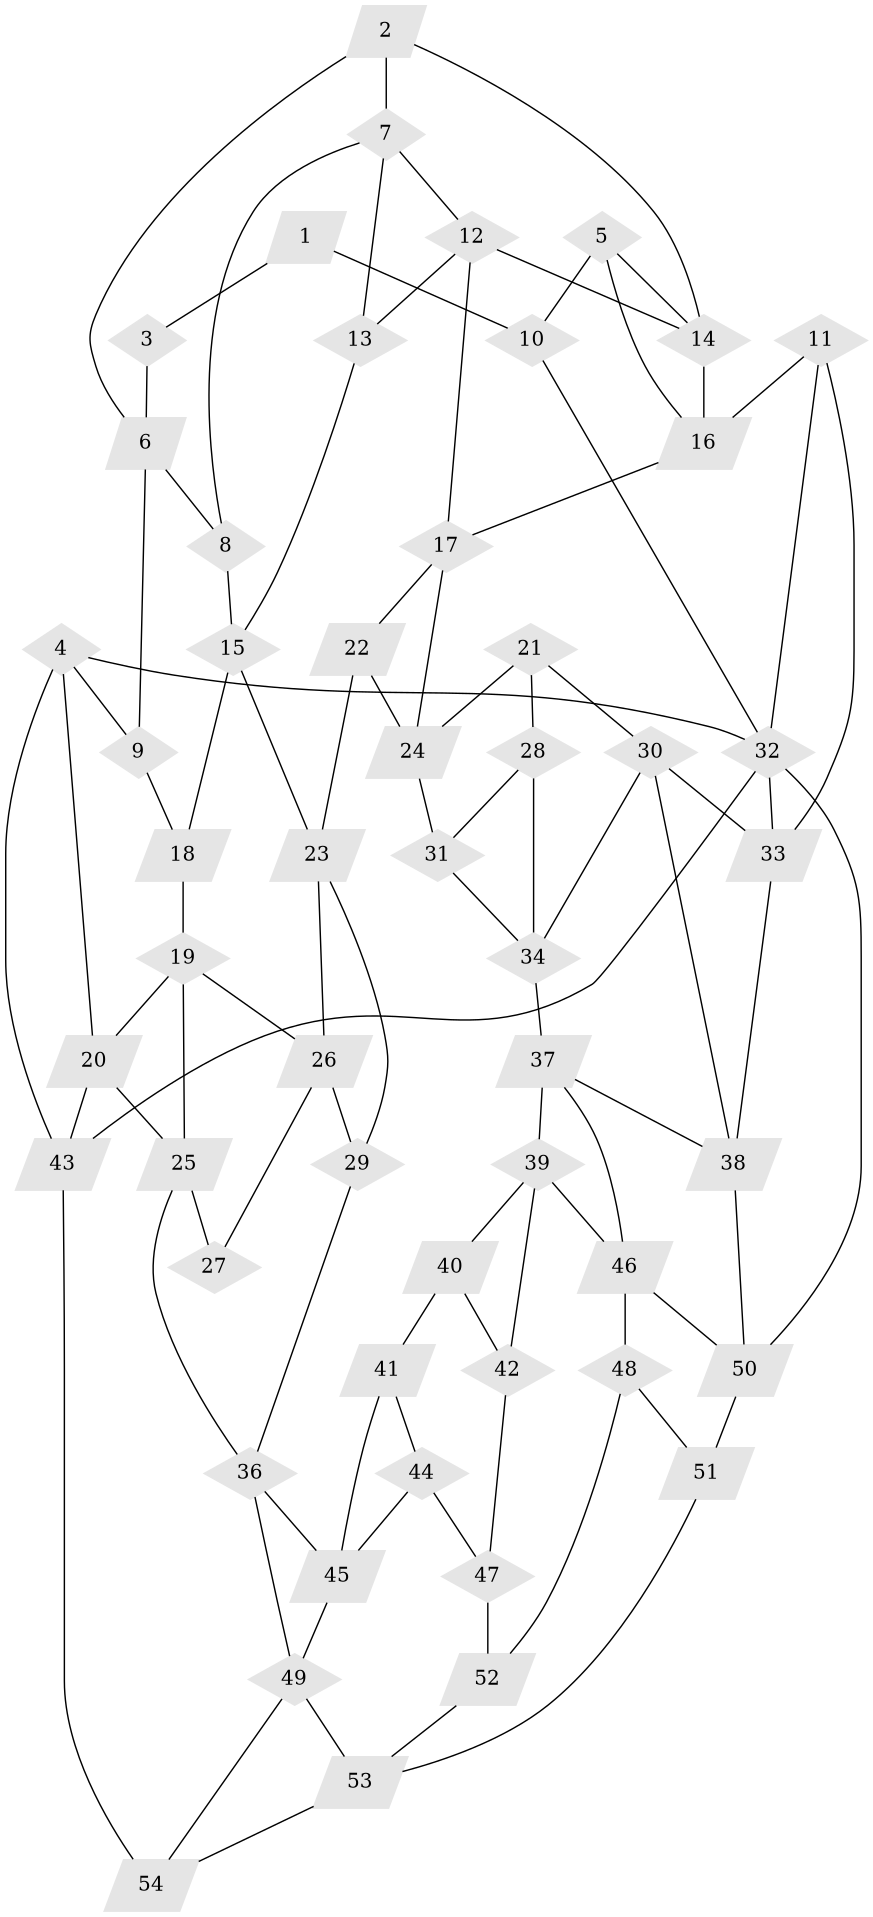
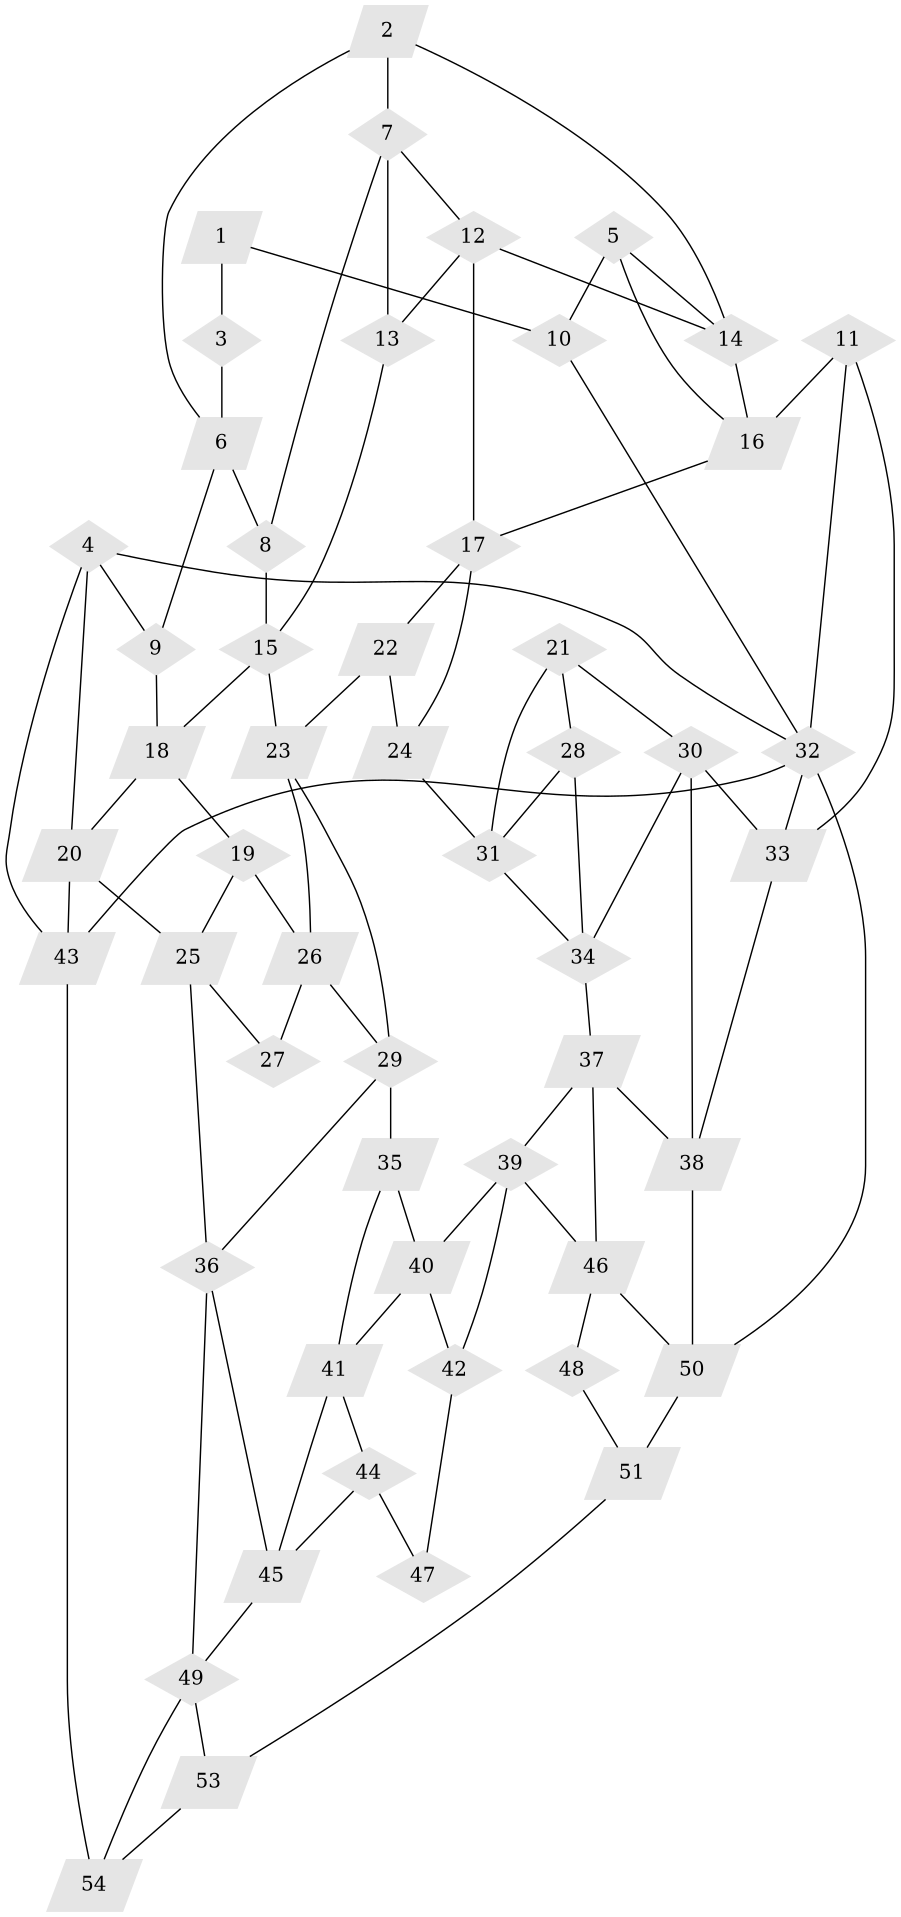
(469, 704) -> (509, 746)
(142, 1006) -> (114, 804)
none -> (391, 1164)
(488, 1679) -> none
